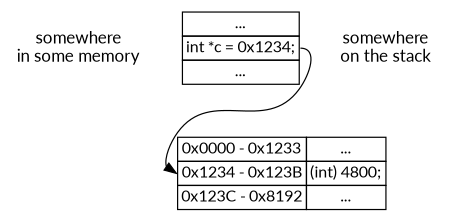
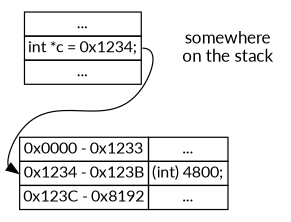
(79, 48) -> none
